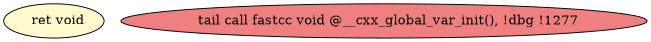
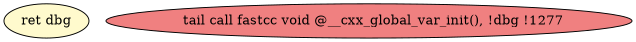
(54, 21) -> (46, 21)
